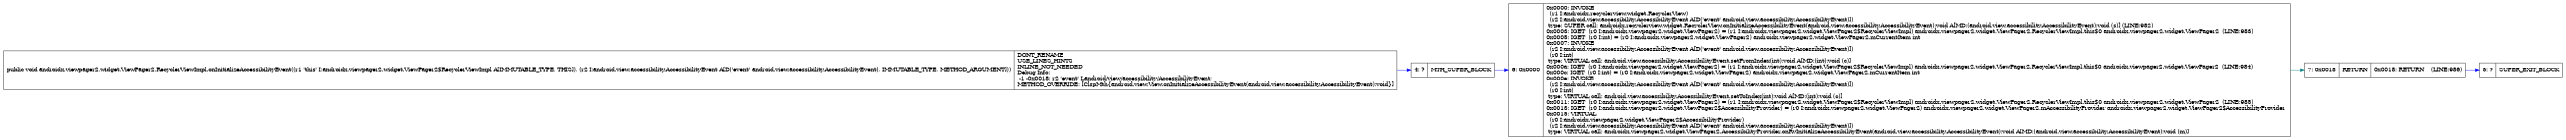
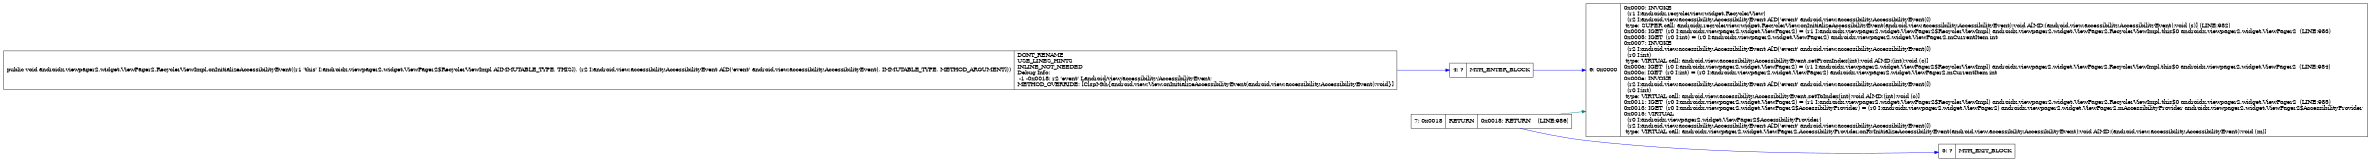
(1461, 70) -> (1500, 70)
(2295, 70) -> (1570, 113)
(2529, 70) -> (1985, 151)
